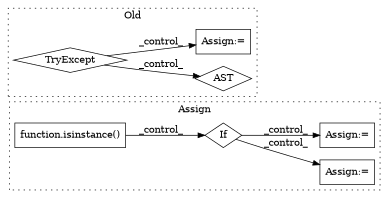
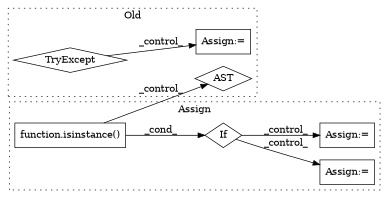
(149, 71) -> (148, 107)
(161, 130) -> (161, 130)
